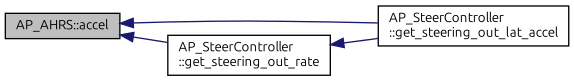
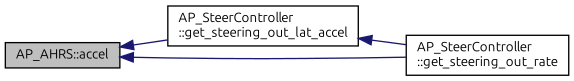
(361, 41) -> (389, 42)
